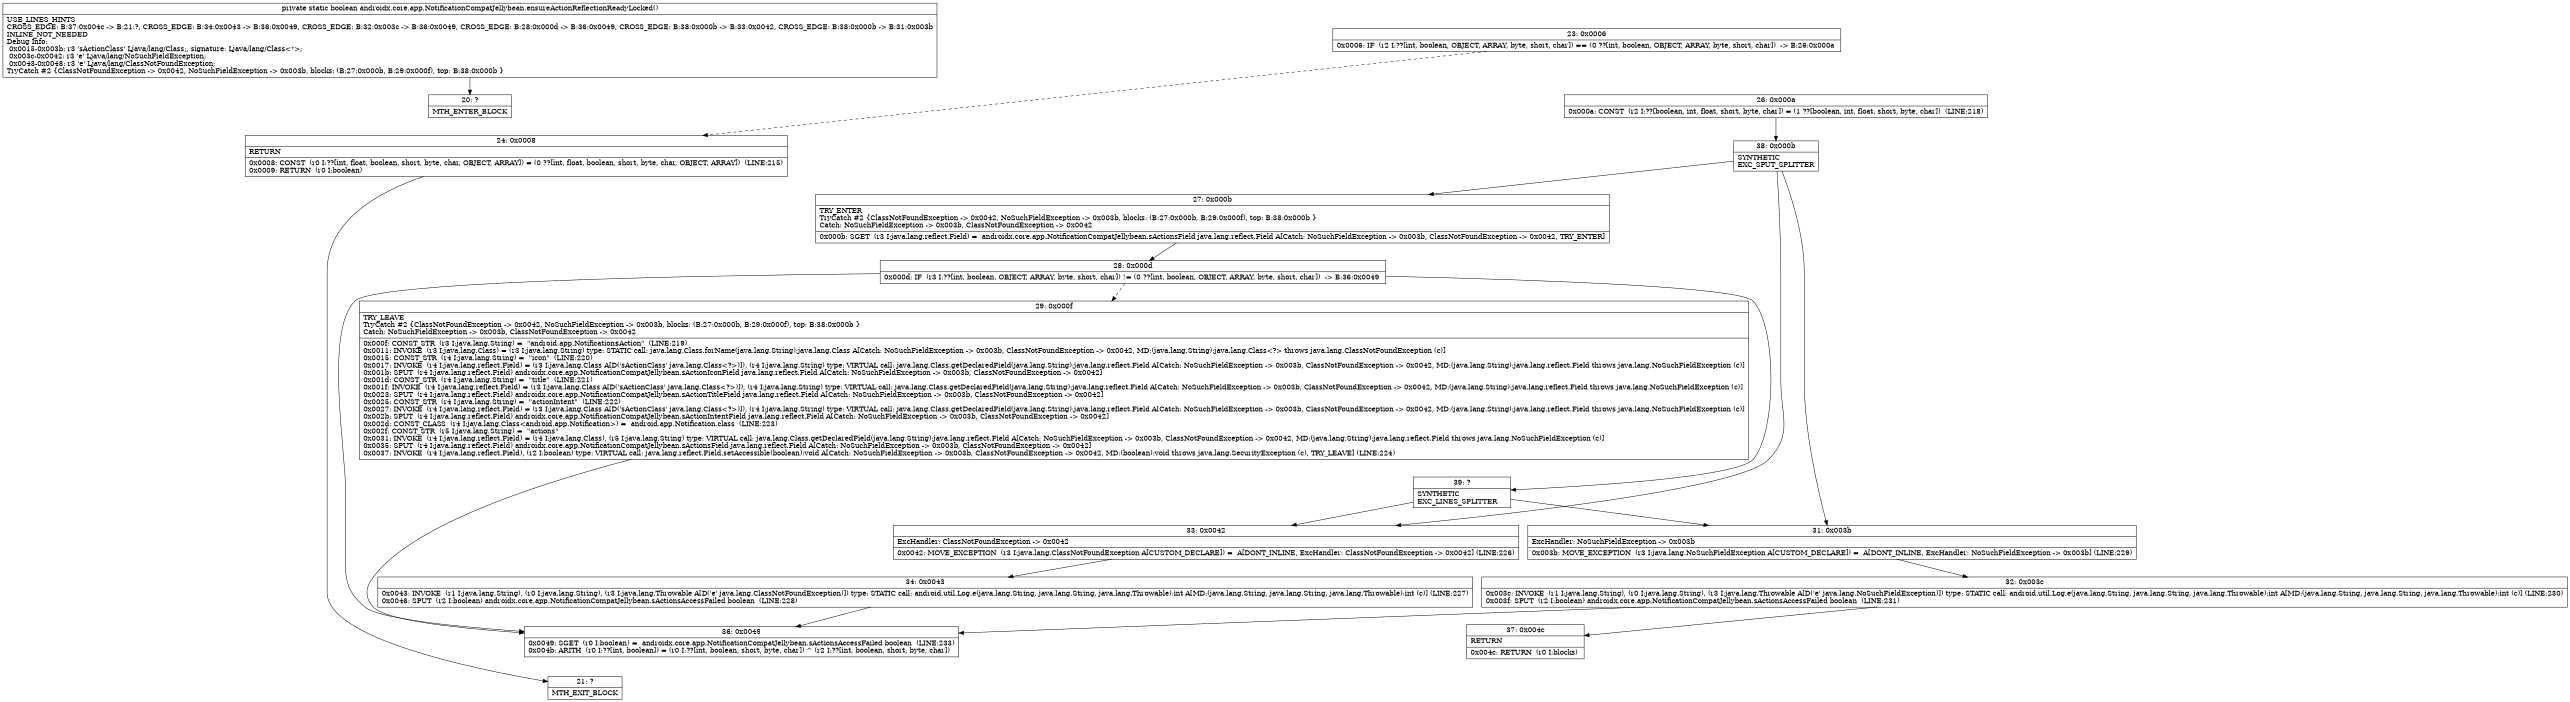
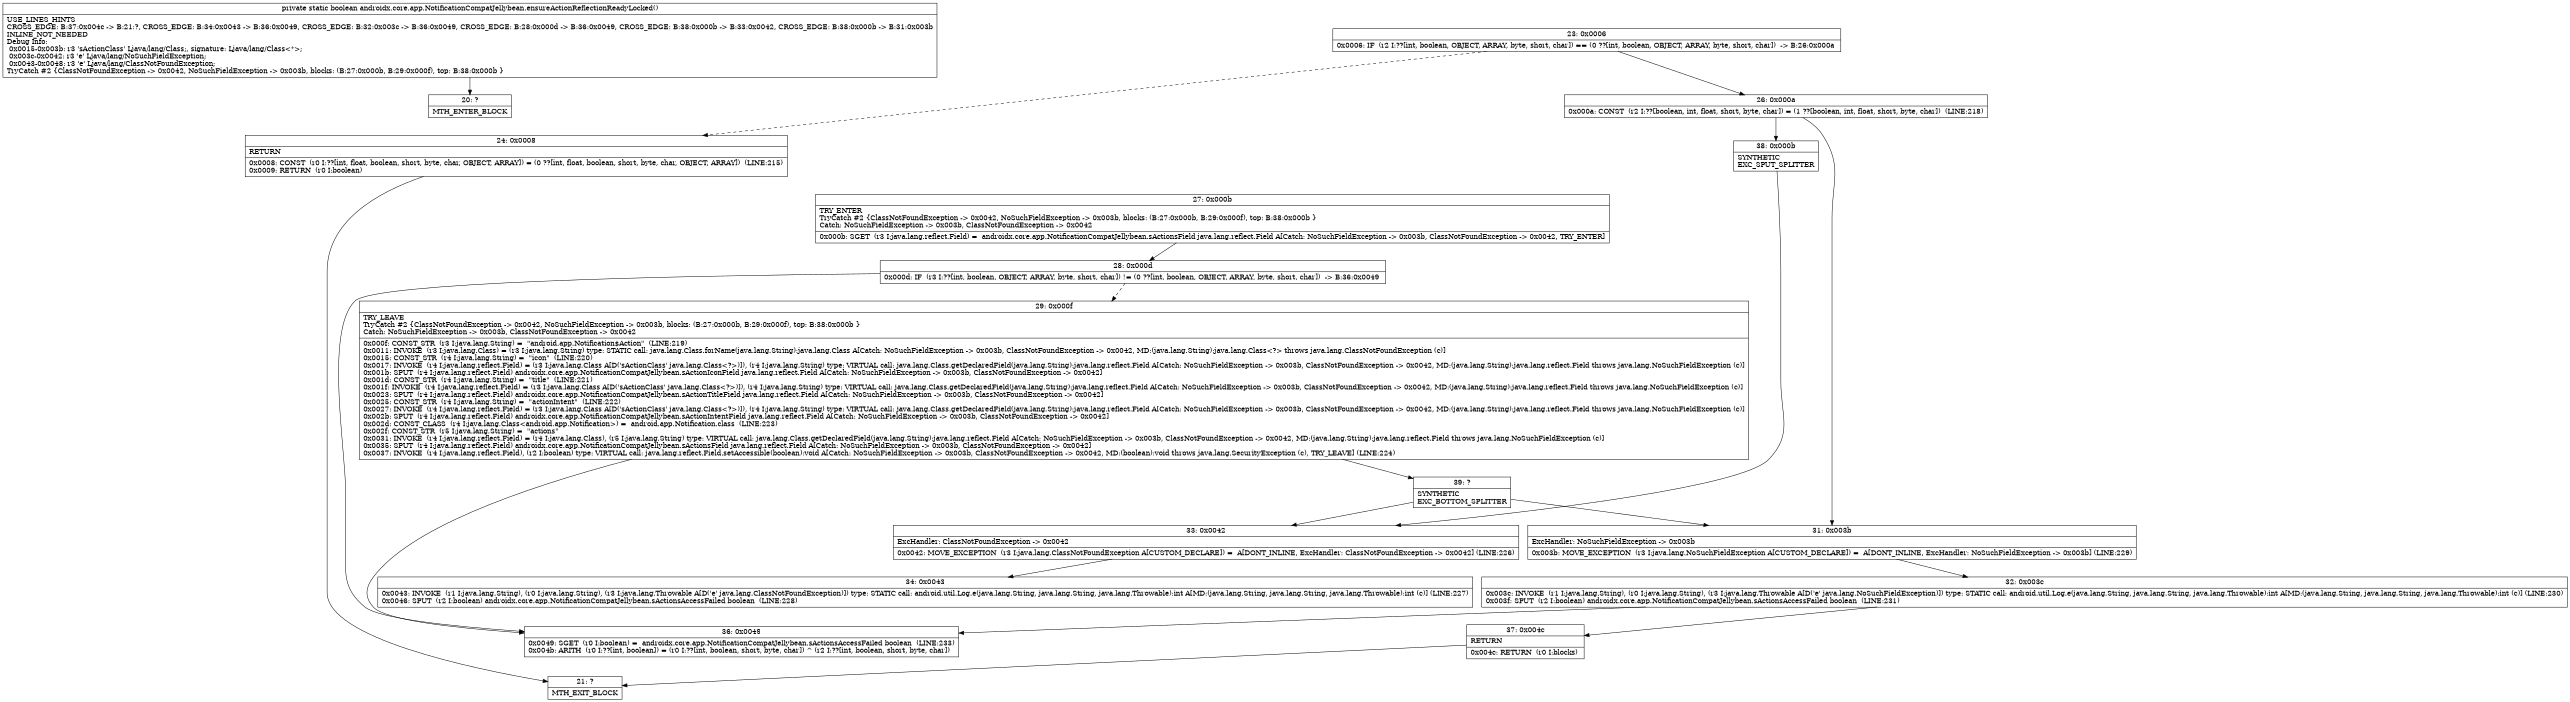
none -> (1679, 72)
(1583, 178) -> none
(1762, 317) -> (1375, 468)
(1804, 345) -> (1832, 313)
(1457, 502) -> (1462, 502)
(836, 616) -> none
none -> (1047, 665)
